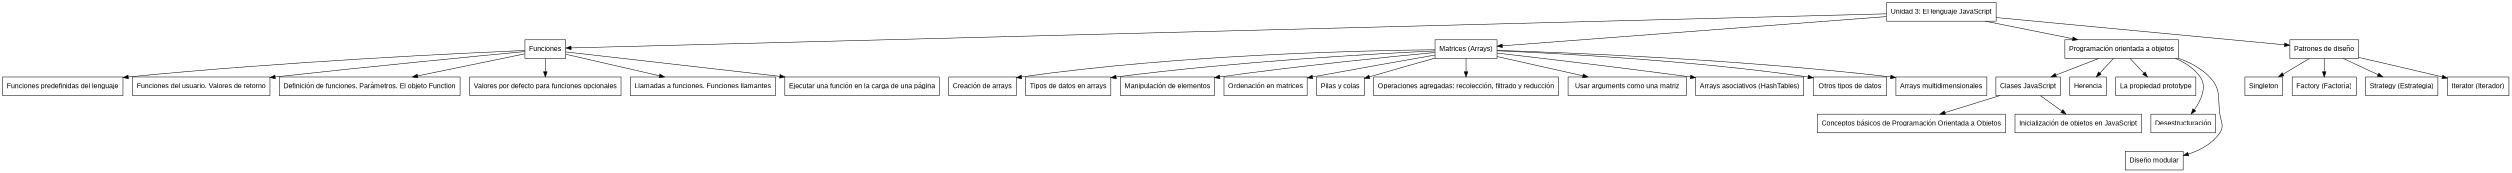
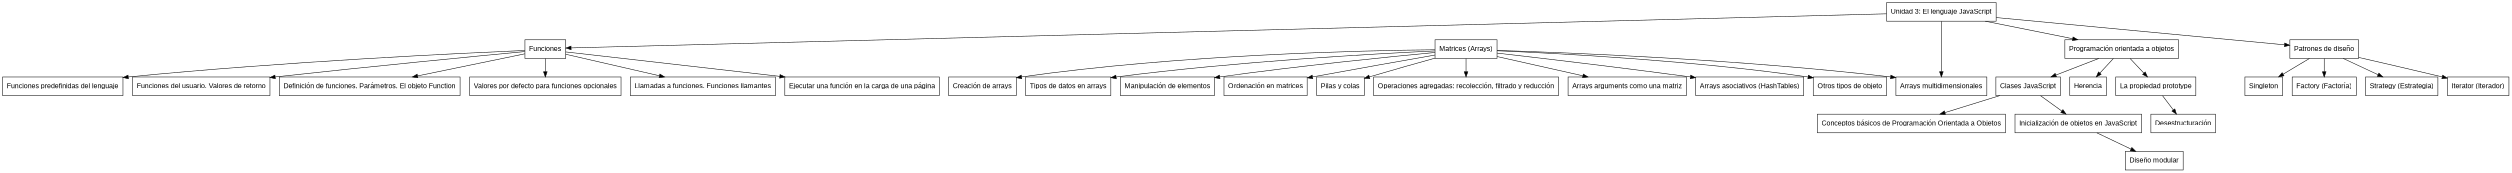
(1694, 31) -> (1941, 46)
(2201, 79) -> (2168, 103)
(1627, 86) -> (1627, 86)
(1850, 86) -> (1850, 86)
(2219, 105) -> (2114, 141)
